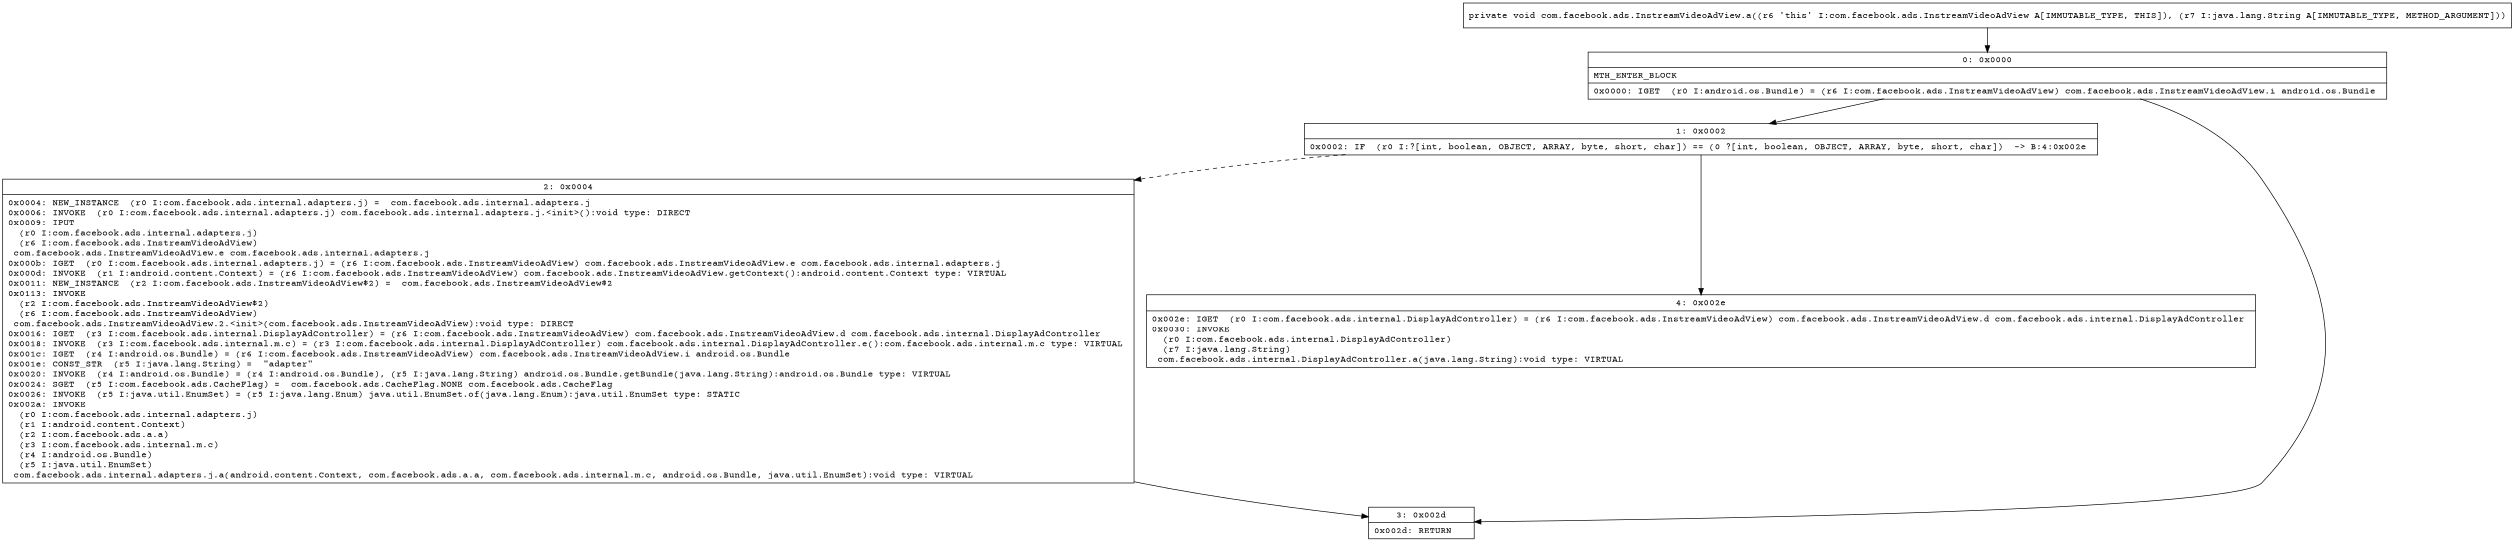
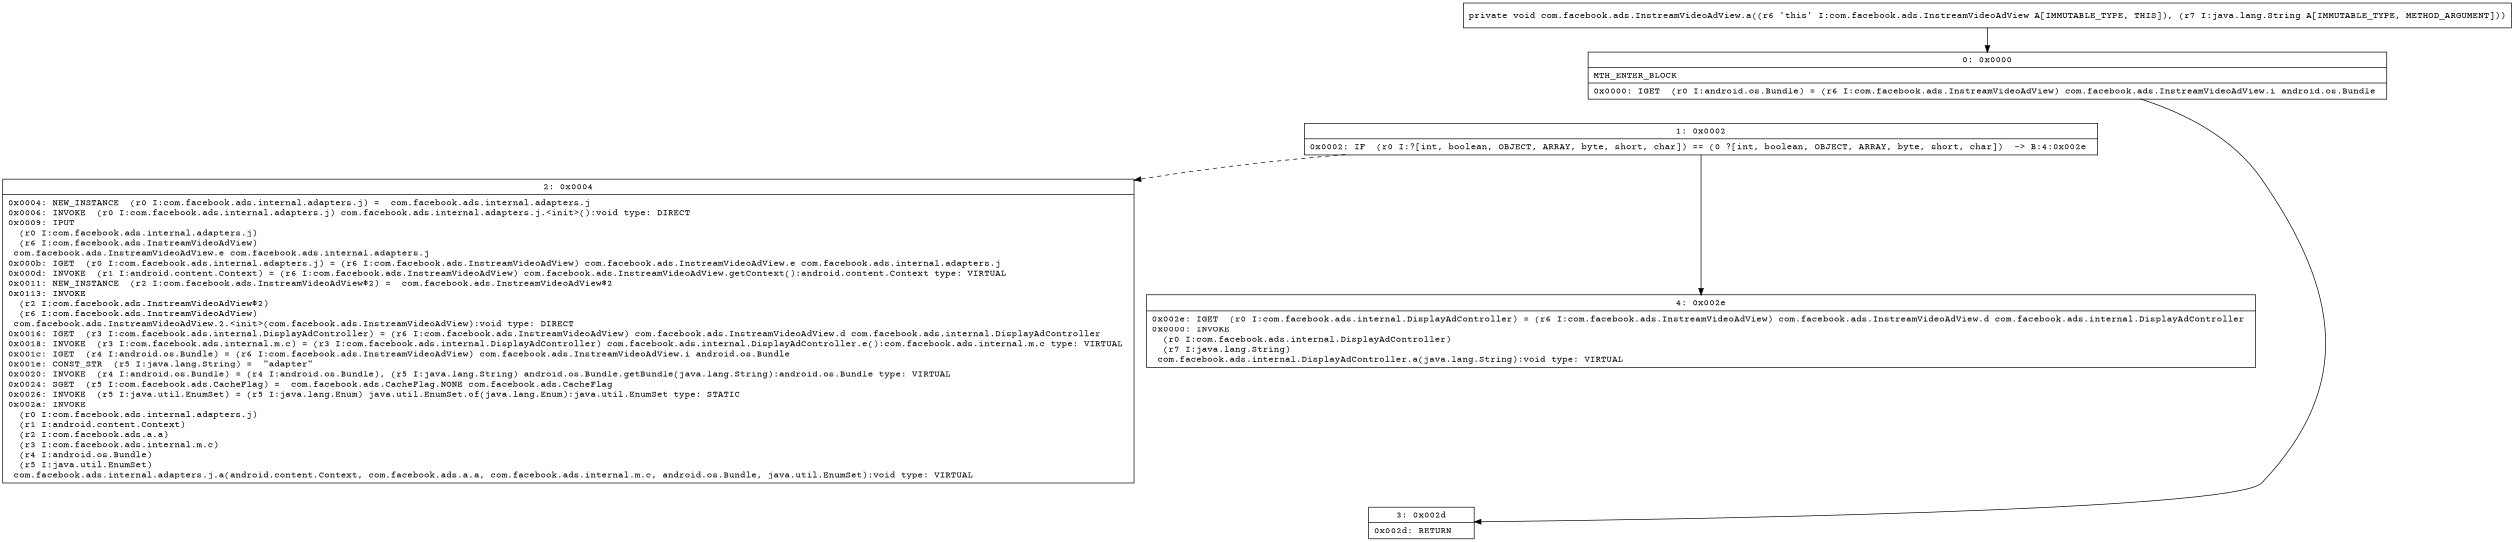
(1830, 111) -> none
(1197, 329) -> (1197, 329)
(1248, 501) -> none
